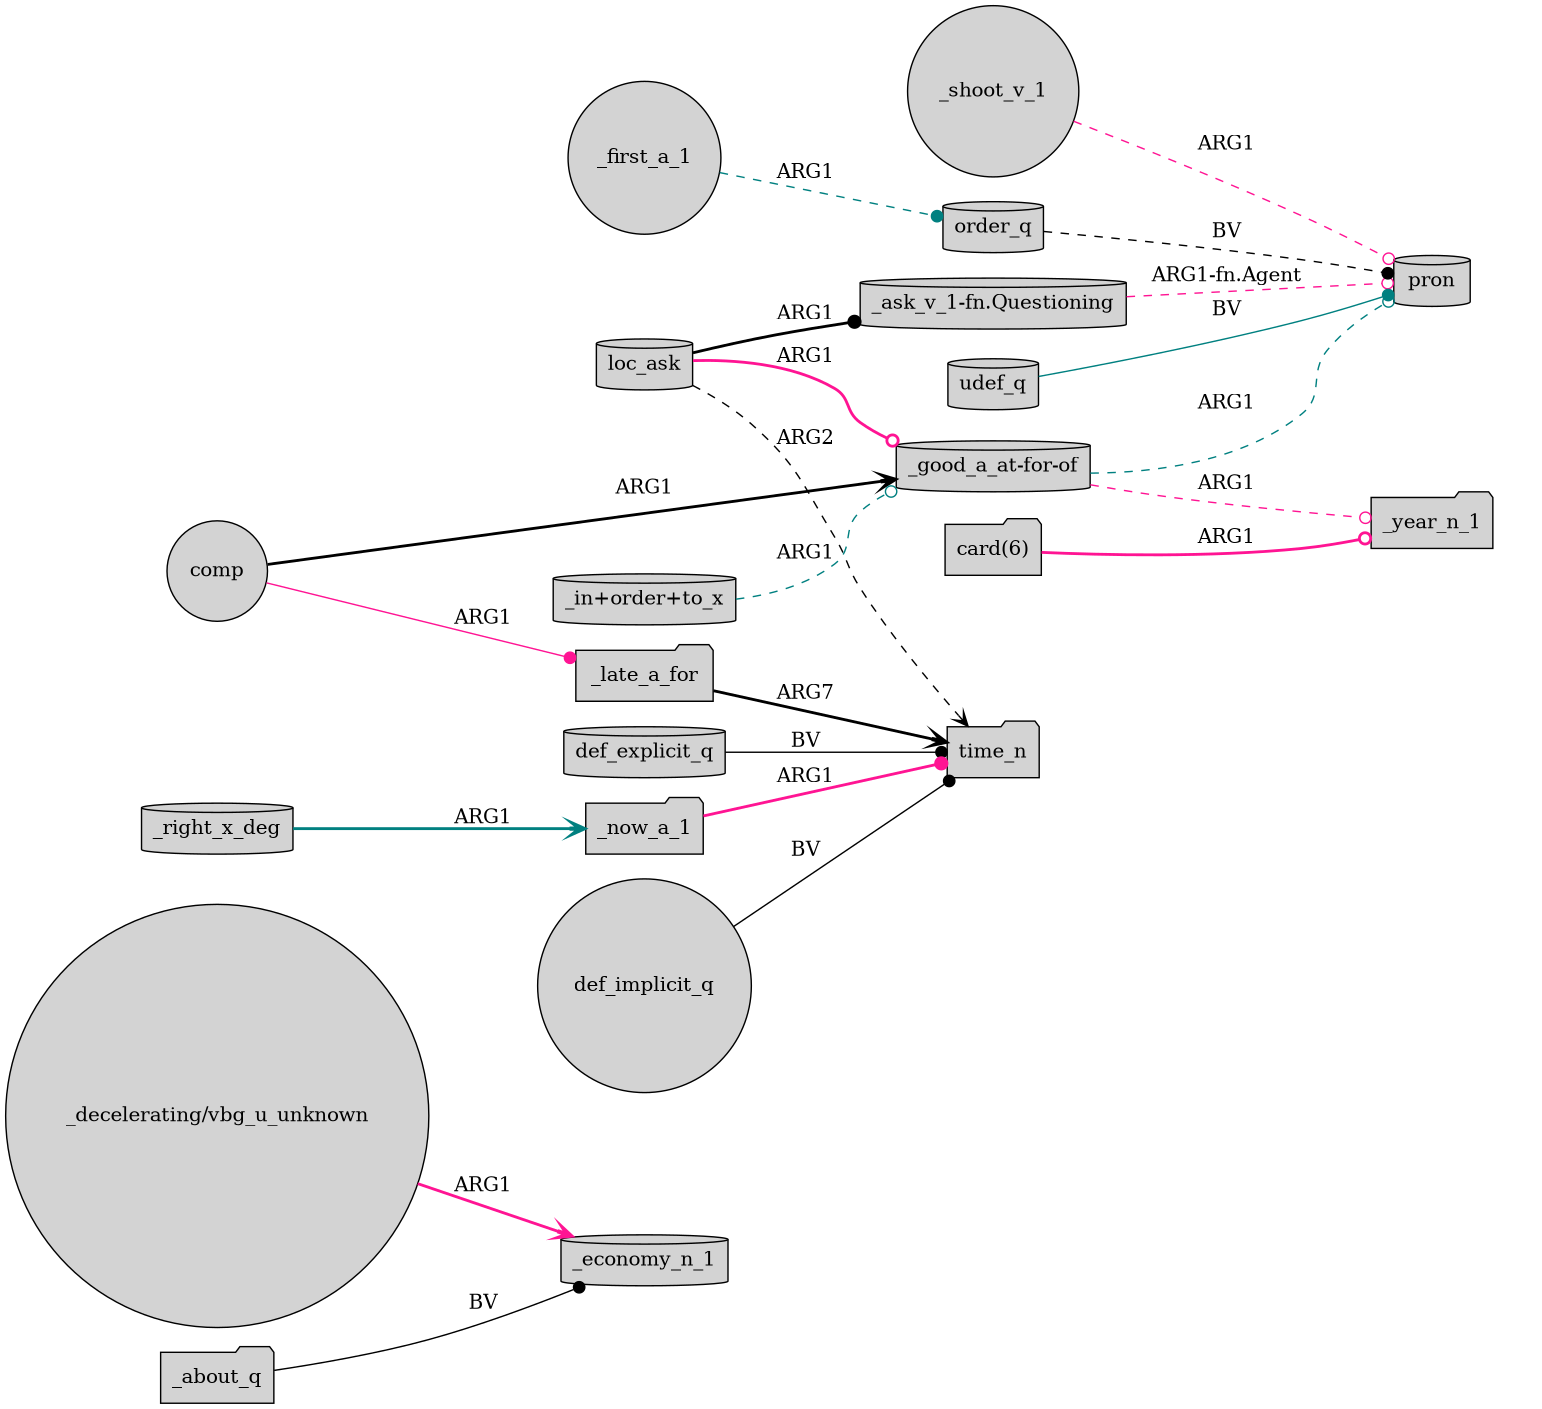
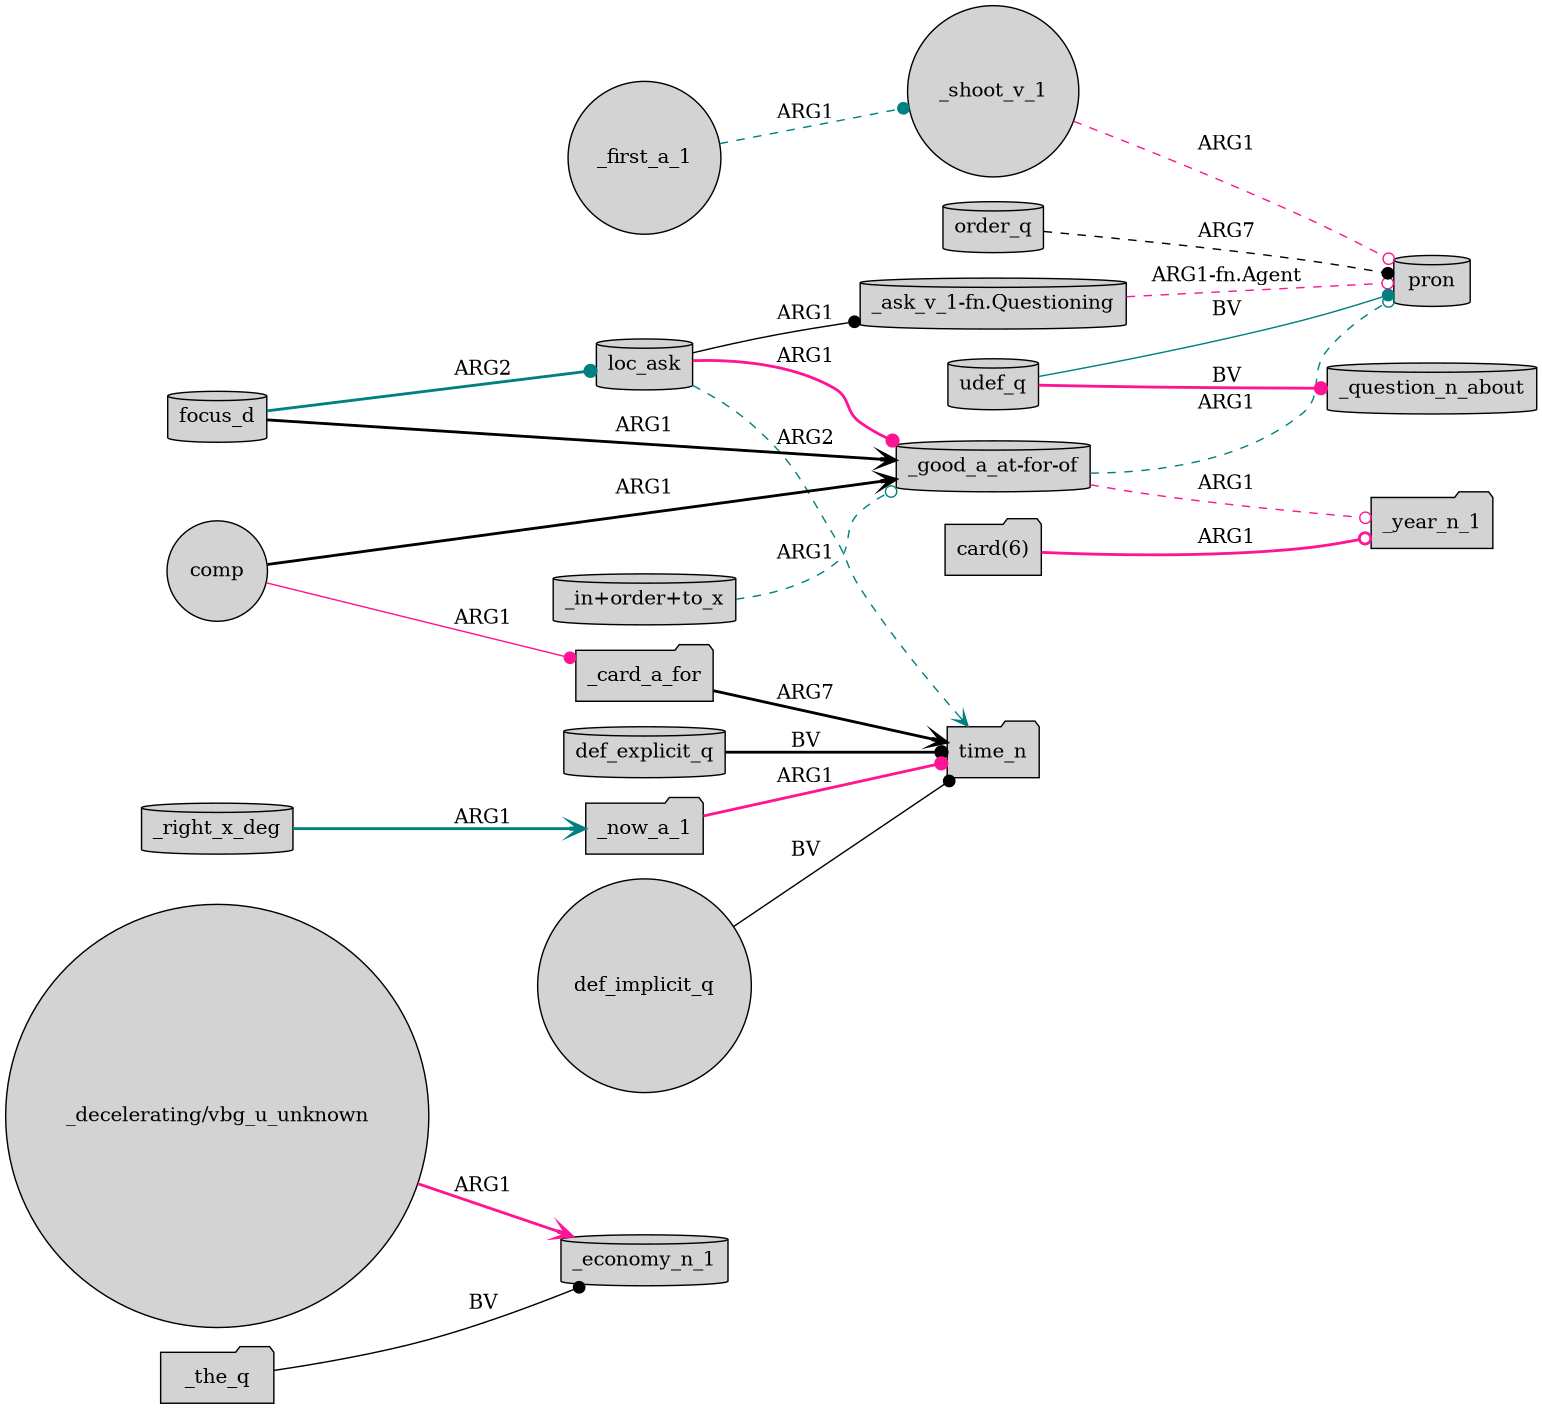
(825, 194) -> (808, 127)
(1227, 232) -> (1227, 232)
(770, 336) -> (770, 336)
(802, 374) -> (802, 374)
none -> (1432, 388)
none -> (217, 417)
(836, 540) -> (836, 540)
(644, 676) -> (644, 676)
(831, 752) -> (831, 752)
(217, 1378) -> (217, 1378)
